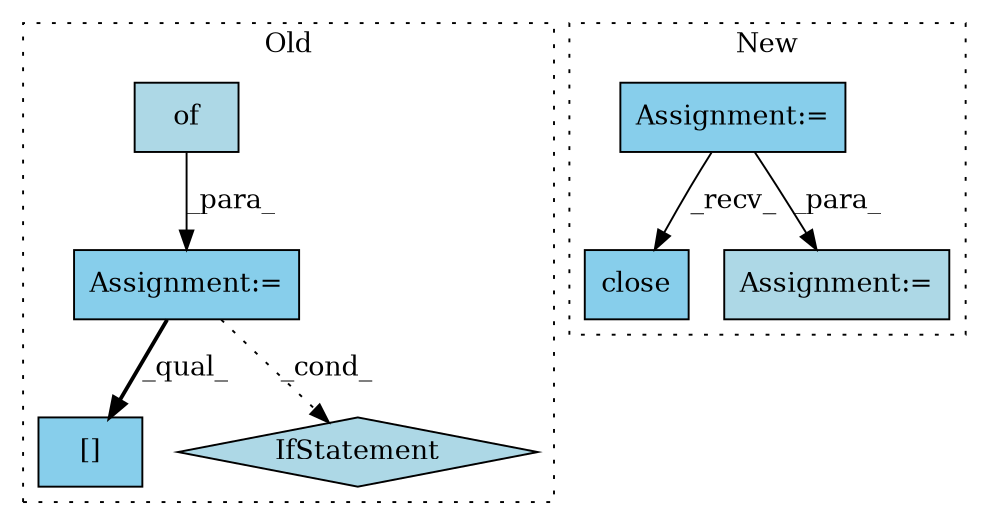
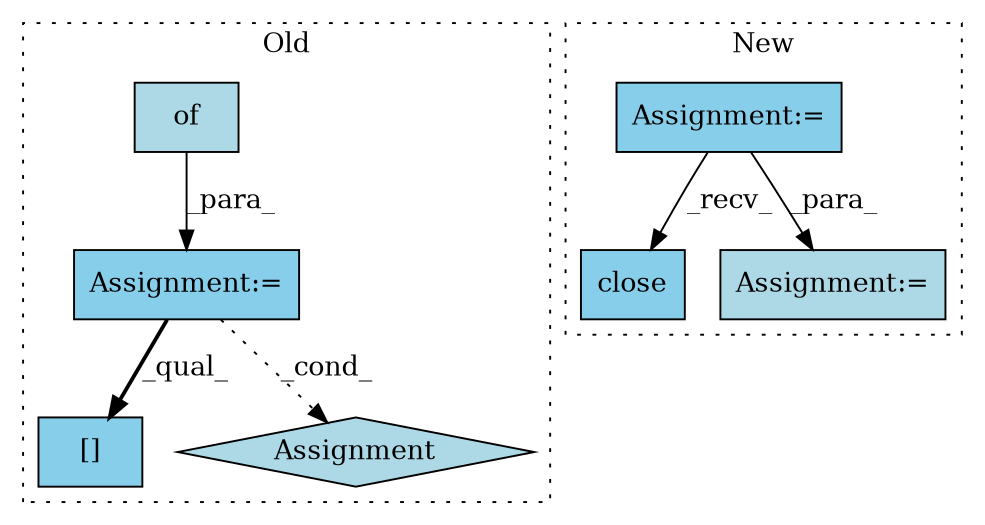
(358, 452) -> (356, 452)
